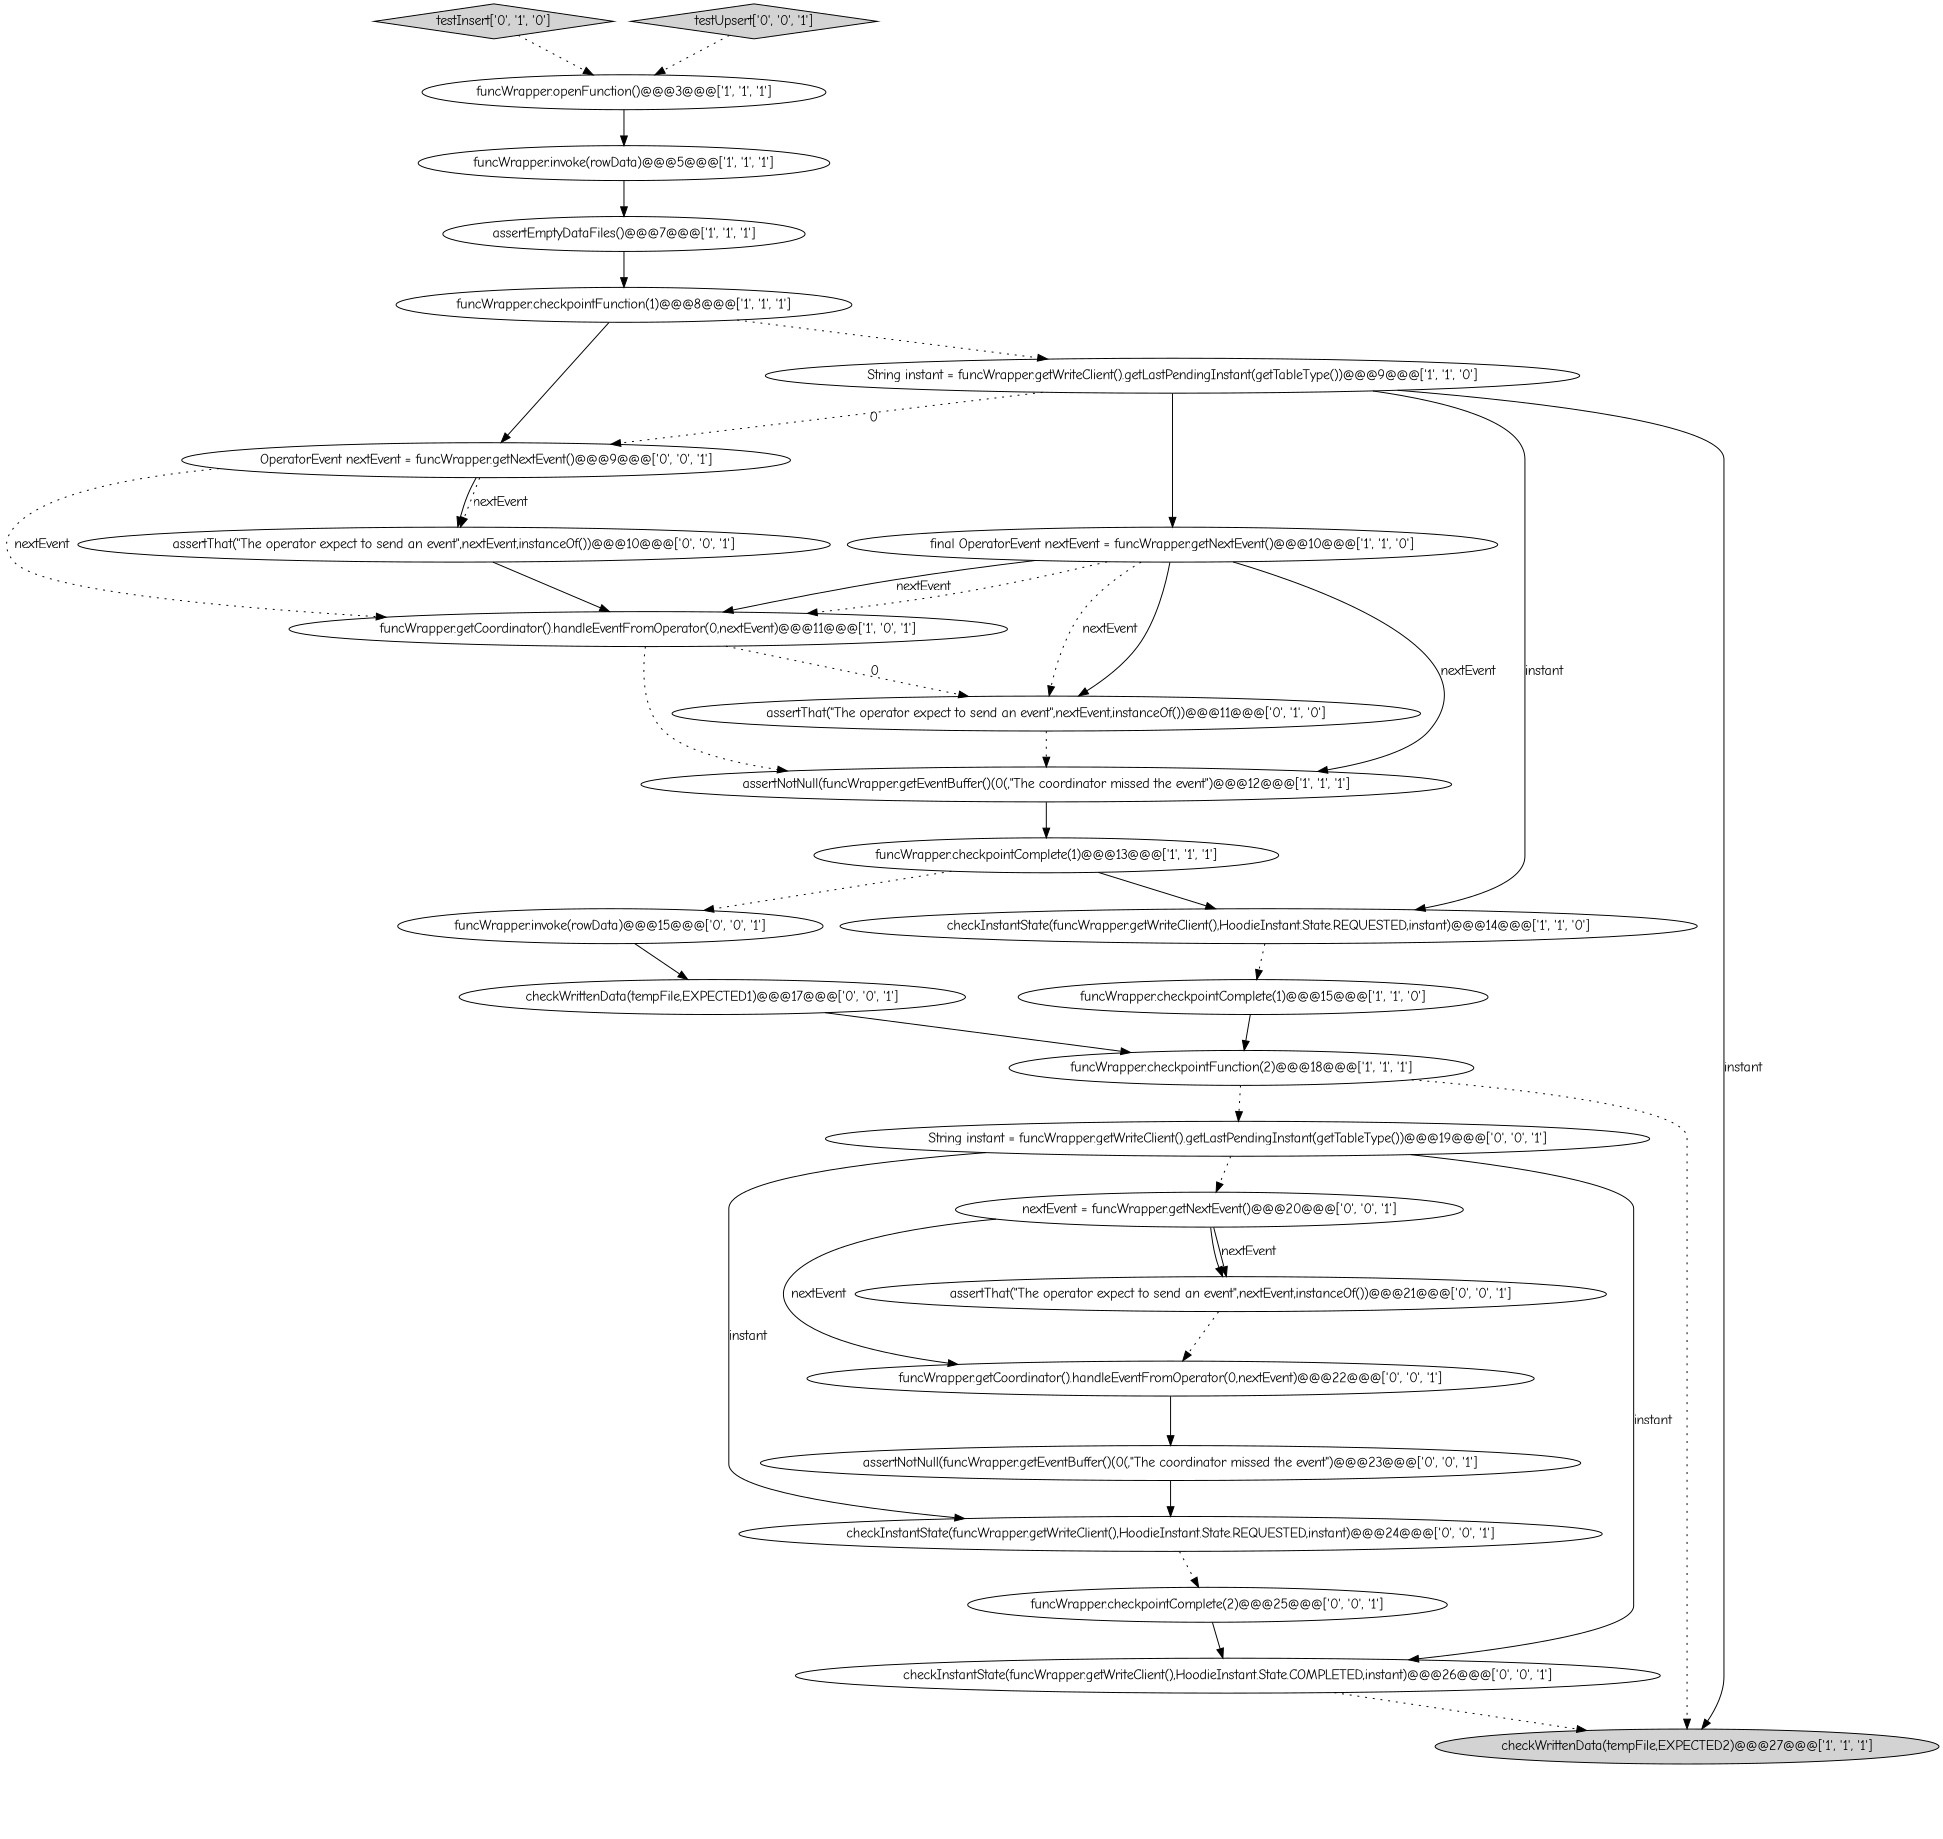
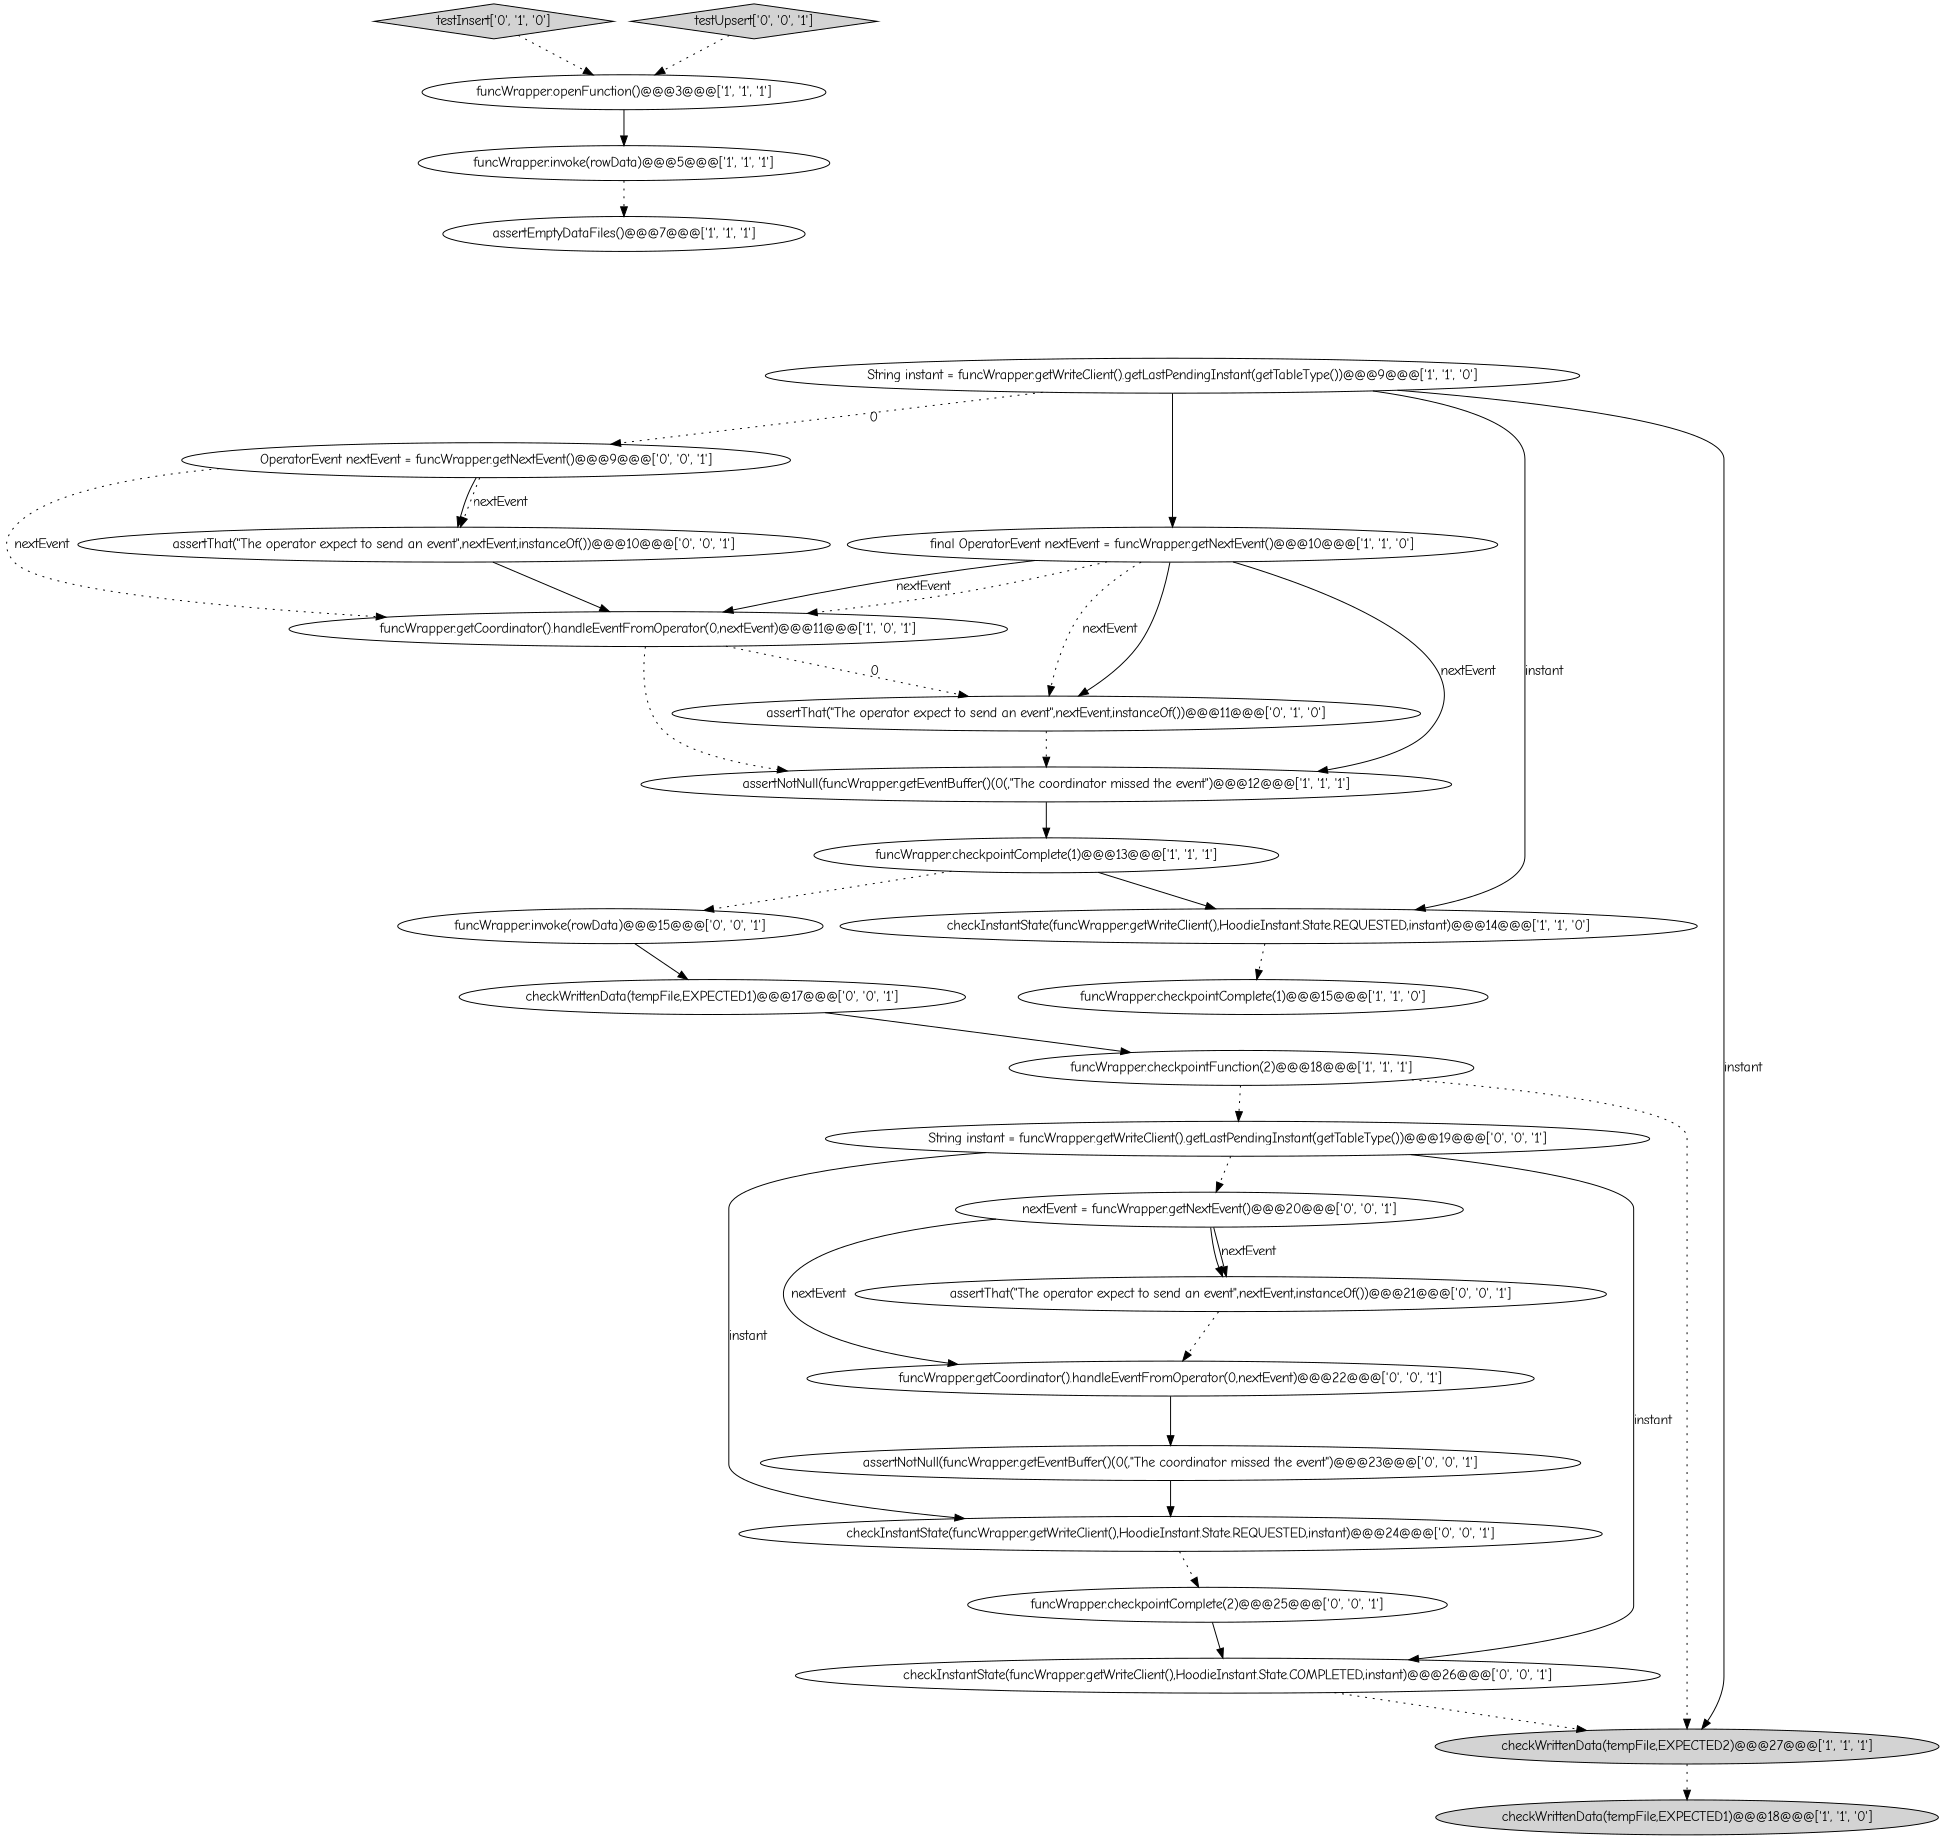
(624, 194) -> (624, 194)
(624, 305) -> none
(1248, 1028) -> none
none -> (1687, 1817)
